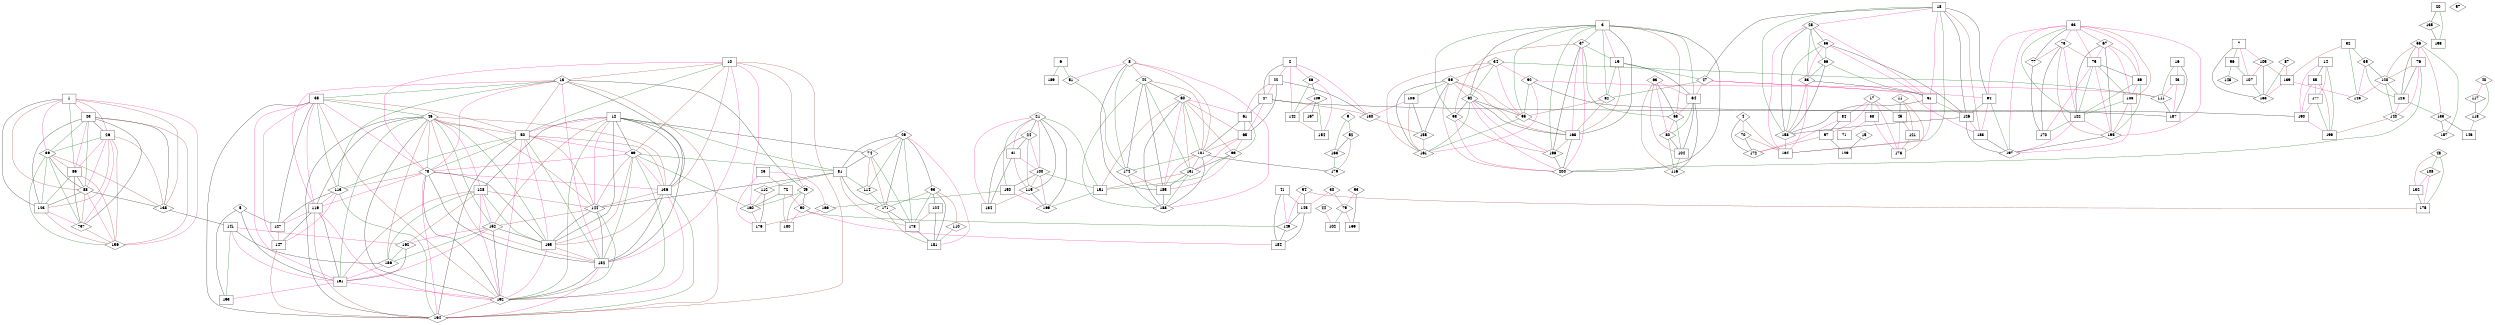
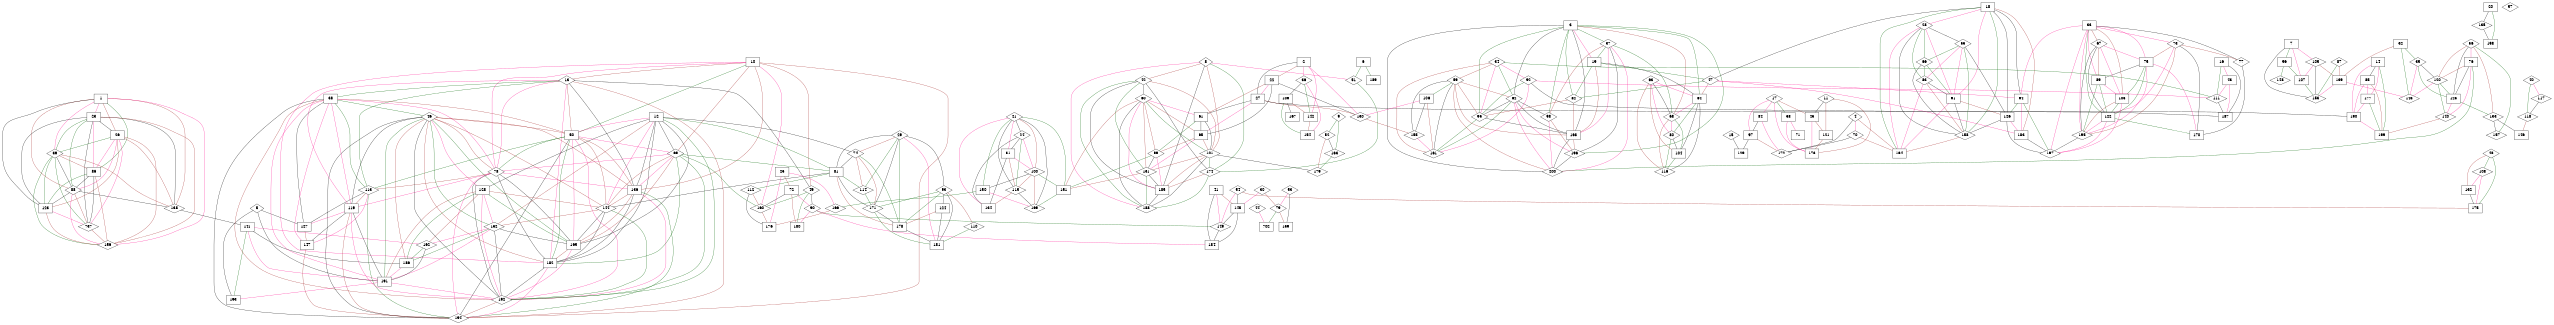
(1317, 99) -> (1286, 99)
none -> (1659, 143)
(1333, 227) -> (1266, 227)
(388, 263) -> (406, 263)
